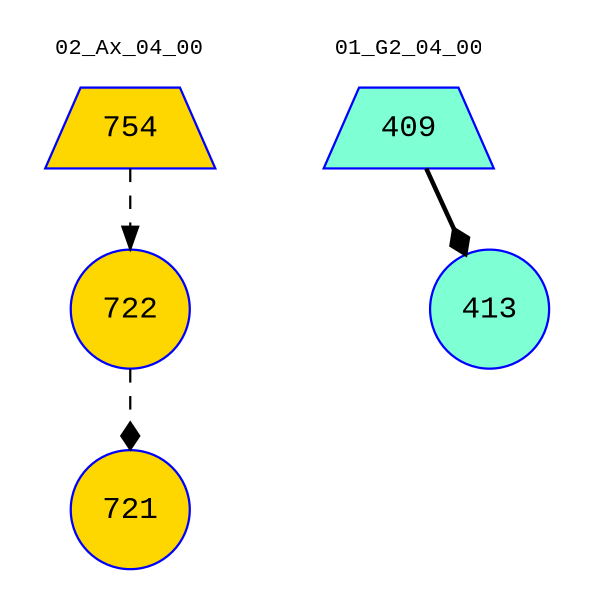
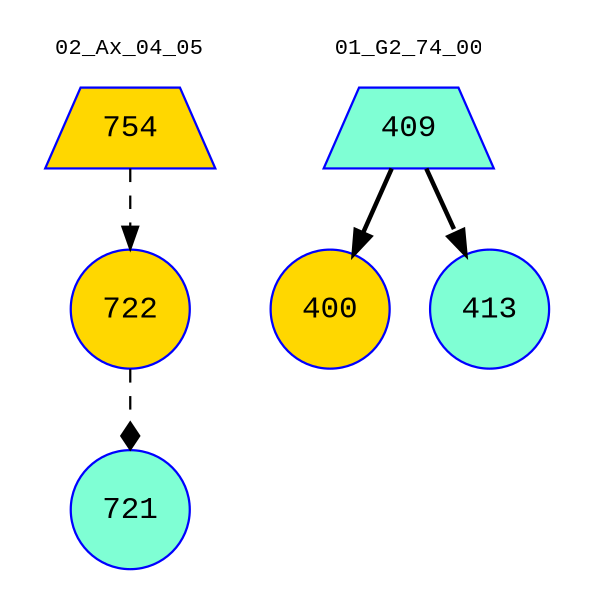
(130, 48) -> (130, 48)
(410, 48) -> (410, 48)
(440, 199) -> (440, 199)
none -> (330, 309)
(130, 510) -> (130, 510)
